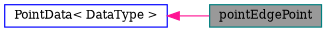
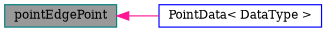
(194, 16) -> (144, 16)
